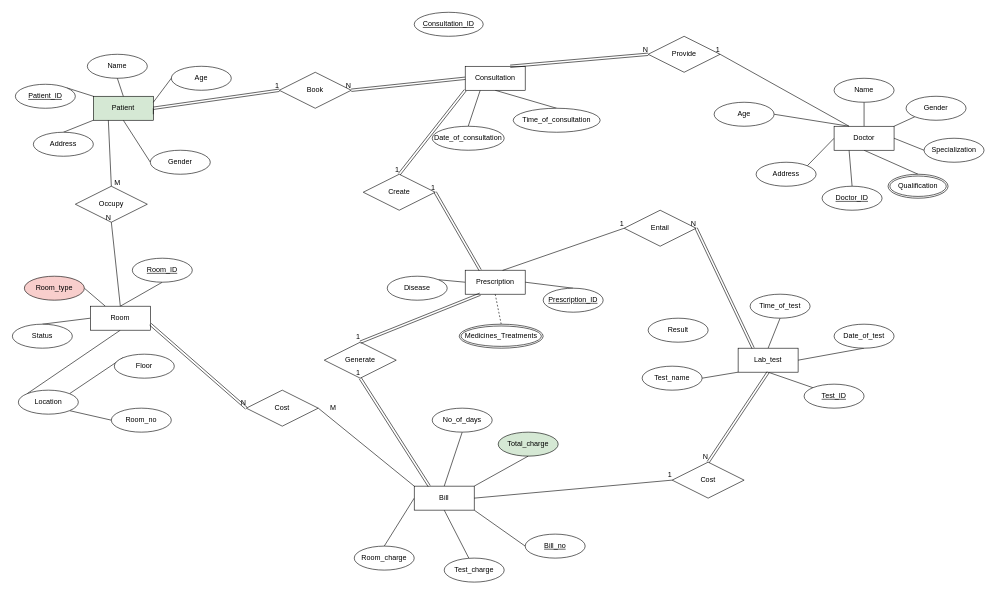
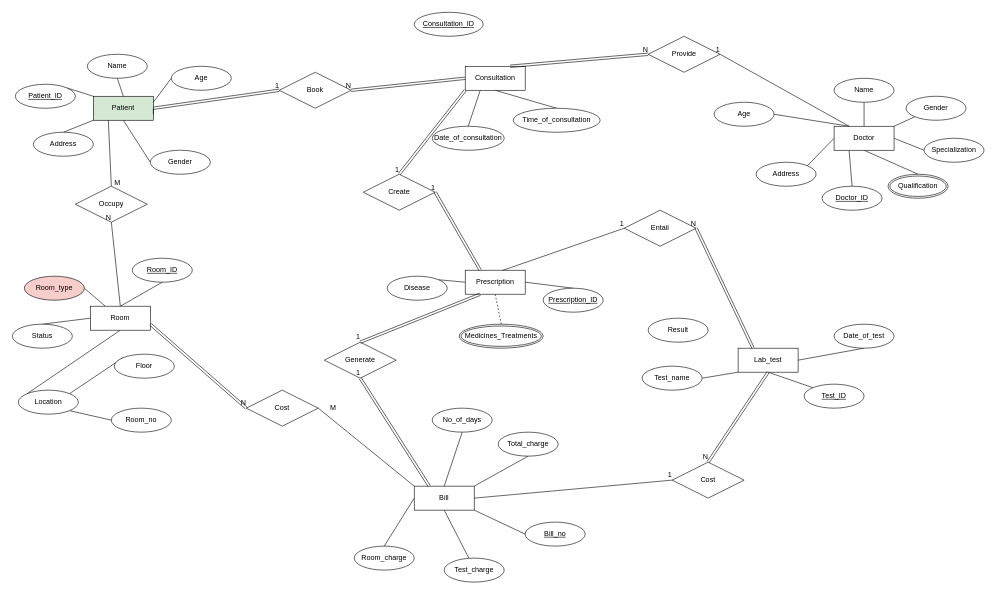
(780, 306) -> none
(774, 333) -> none
(528, 444) -> (528, 444)
(555, 546) -> (555, 534)
